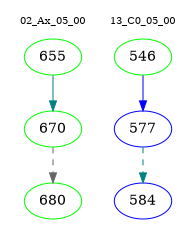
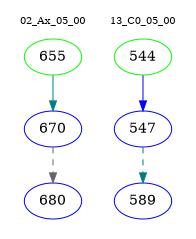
(143, 57) -> (143, 57)
(53, 129) -> (53, 129)
(143, 129) -> (143, 129)
(53, 201) -> (53, 201)
(143, 201) -> (143, 201)
